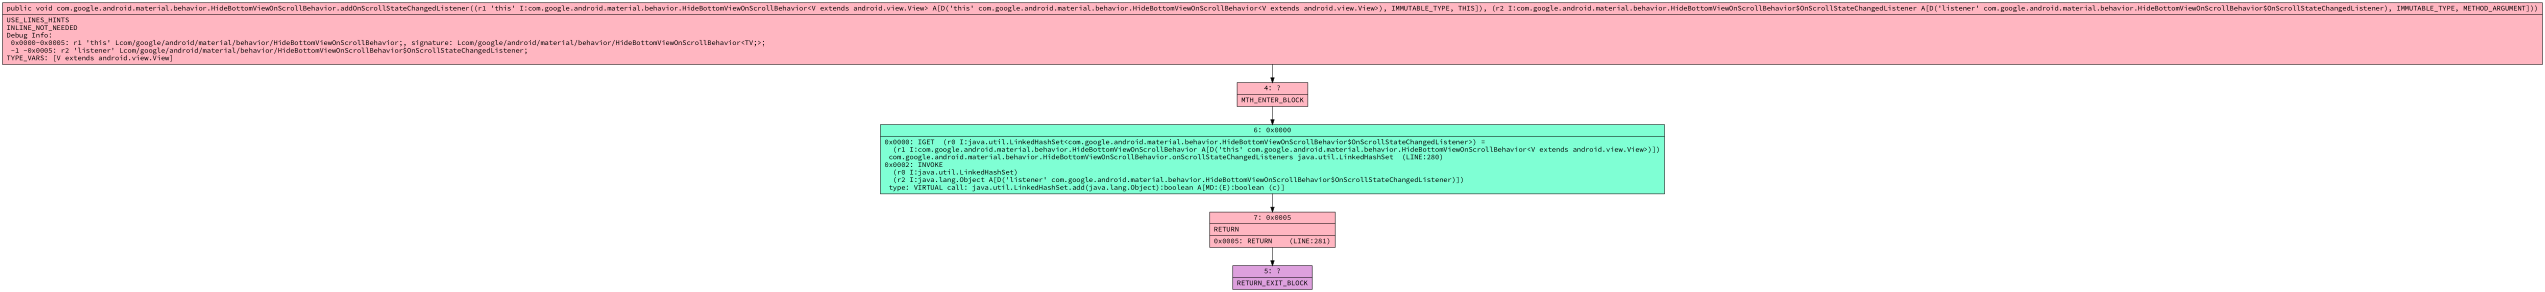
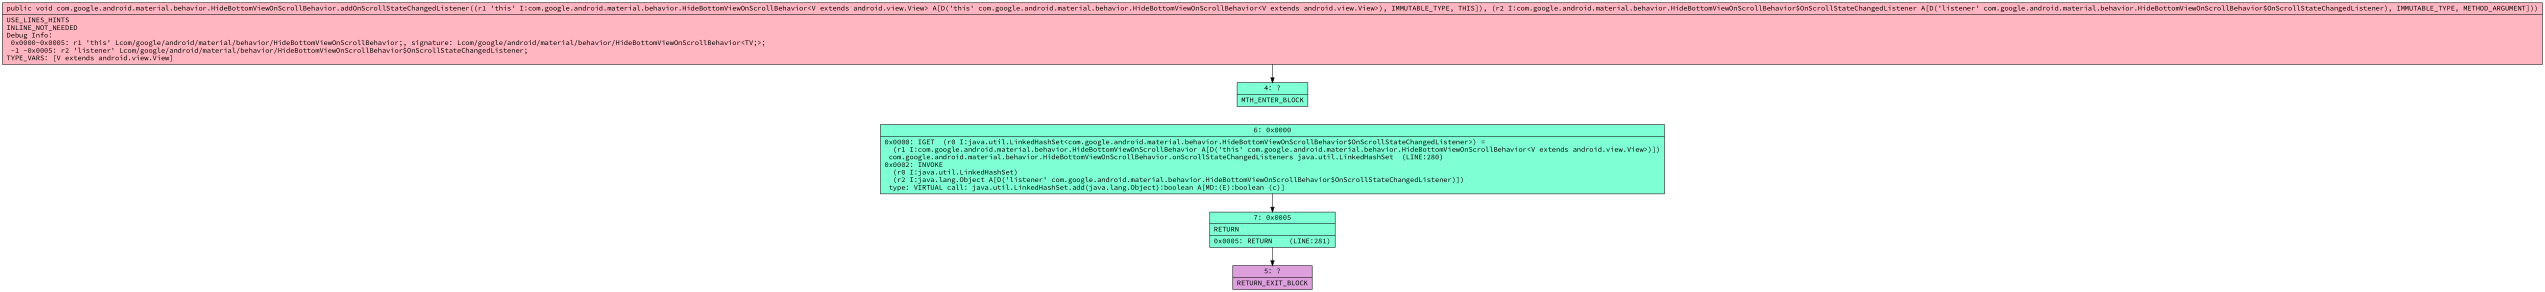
(1272, 95) -> (1272, 95)
(1272, 113) -> none
(1272, 230) -> (1272, 230)
